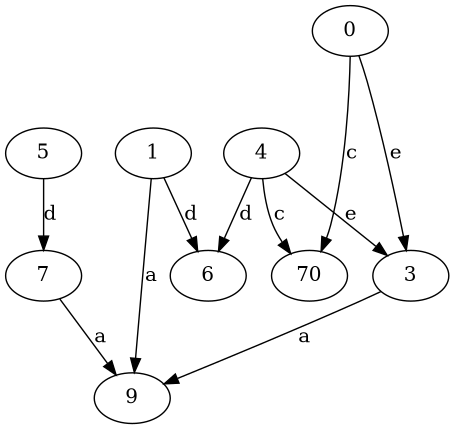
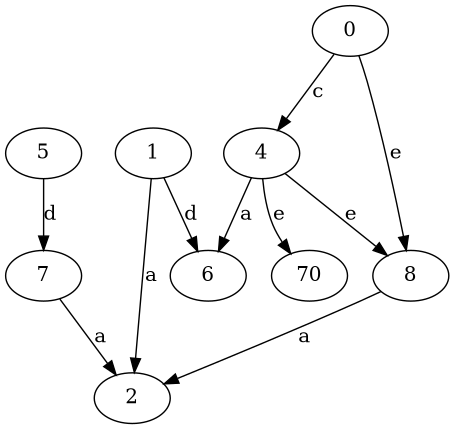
(344, 148) -> (310, 87)
(246, 215) -> (246, 215)
(279, 215) -> (279, 215)
(411, 276) -> (411, 276)
(132, 398) -> (132, 398)
